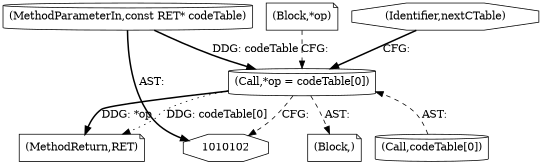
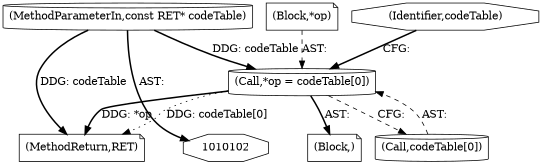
(445, 17) -> (445, 17)
(316, 49) -> (316, 49)
none -> (39, 71)
(319, 111) -> (319, 111)
(276, 116) -> (364, 113)
